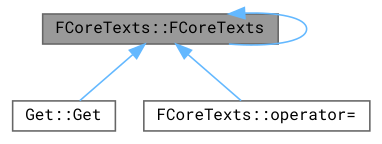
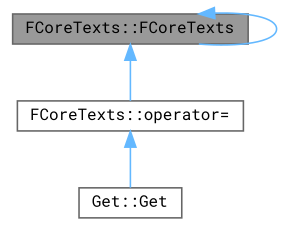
(106, 78) -> (130, 168)
